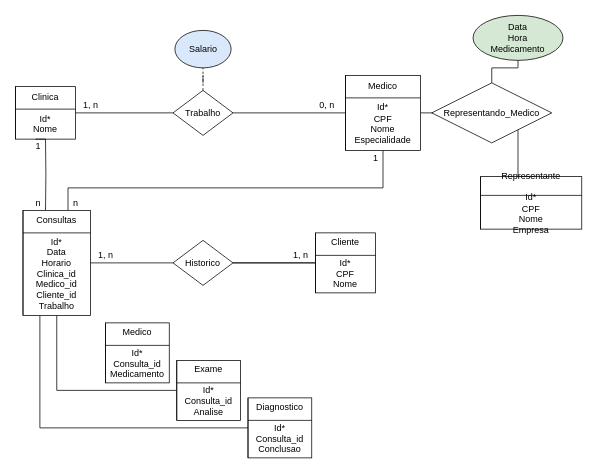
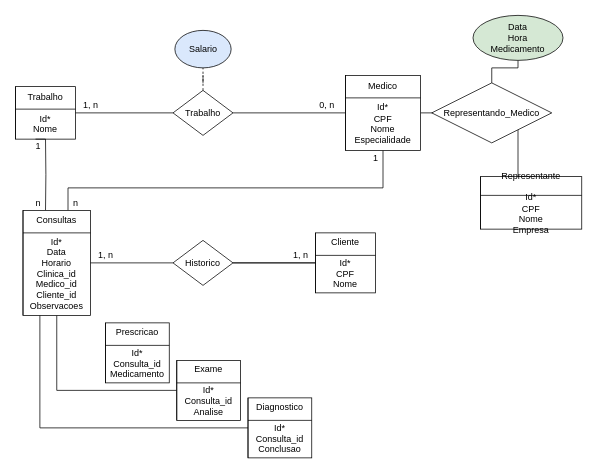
(45, 113) -> (45, 113)
(57, 263) -> (57, 263)
(137, 353) -> (137, 353)
